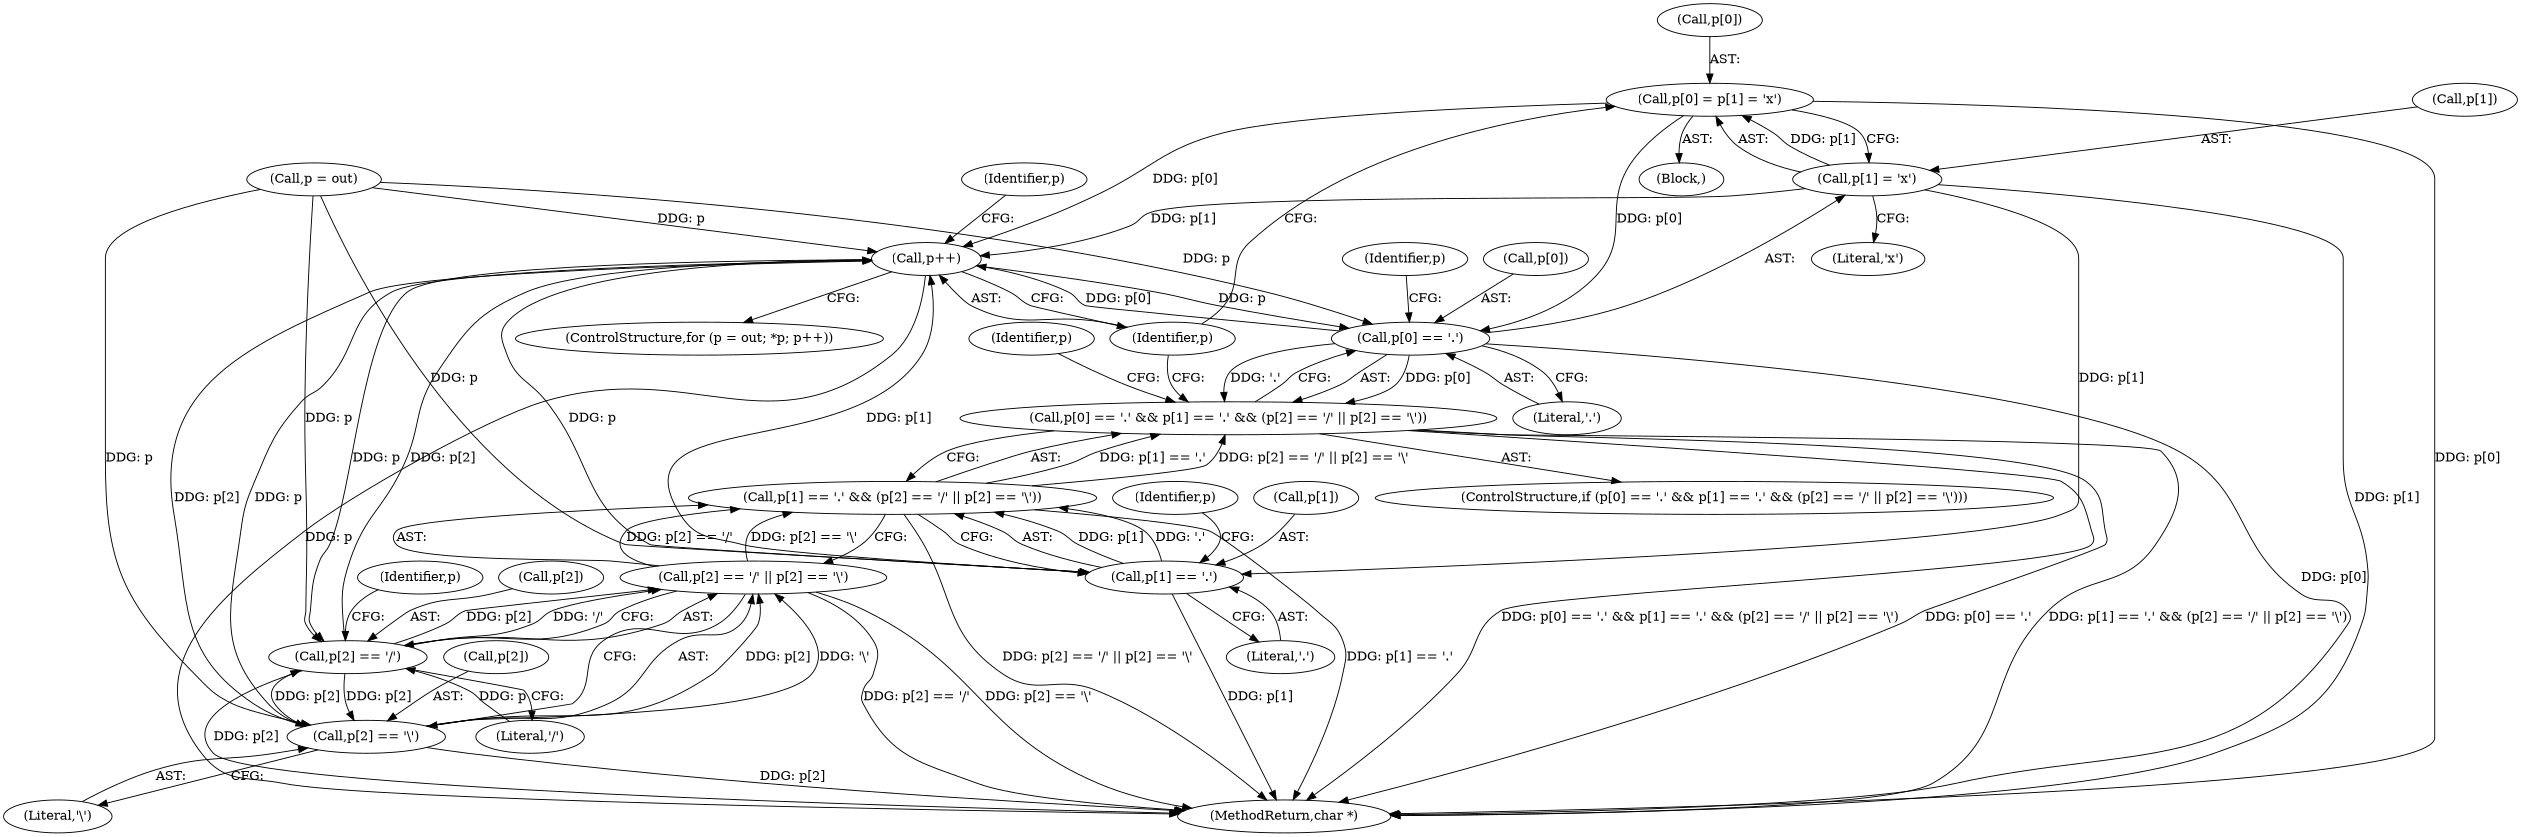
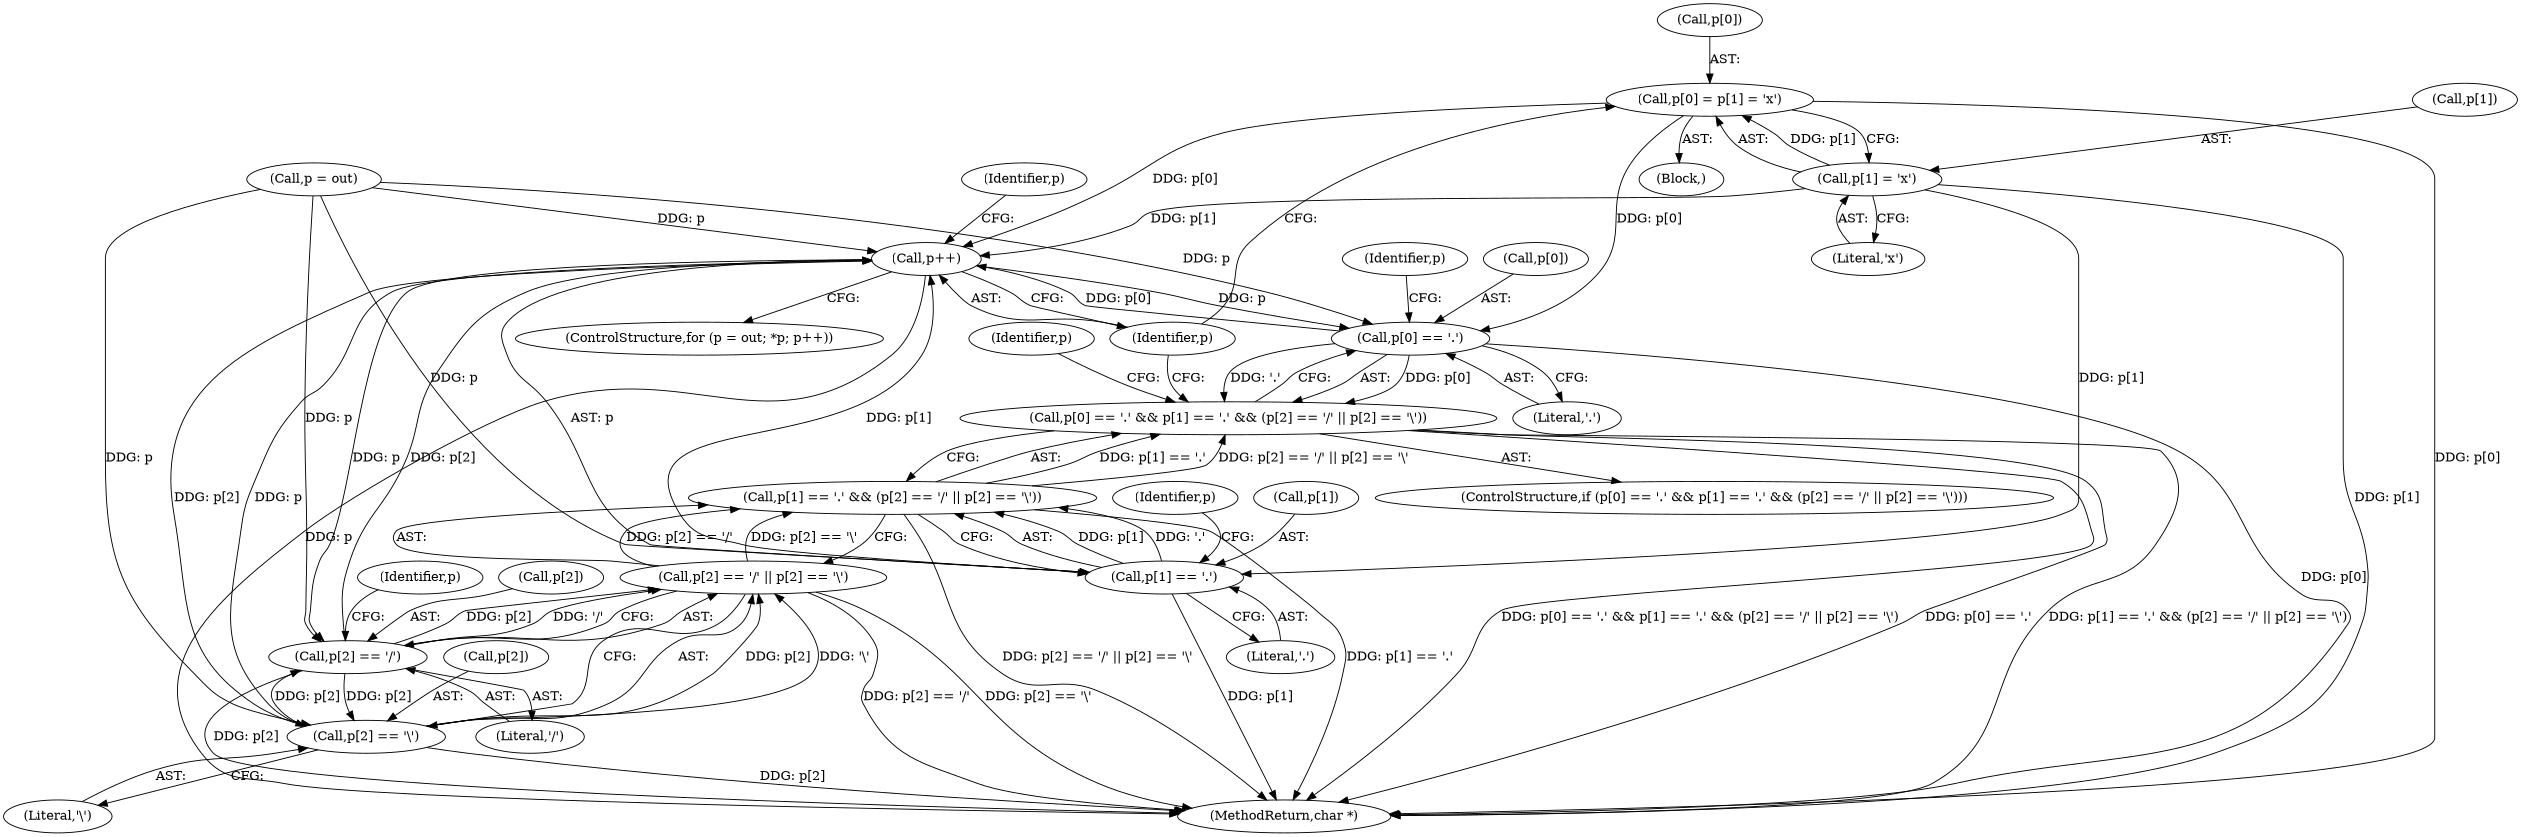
(1669, 290) -> (1837, 224)
(592, 418) -> (592, 418)
(503, 697) -> (503, 697)
(550, 697) -> (550, 697)
